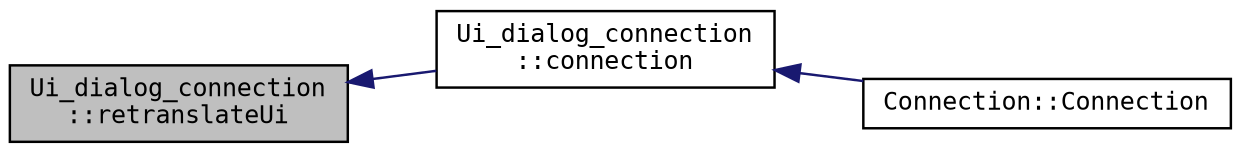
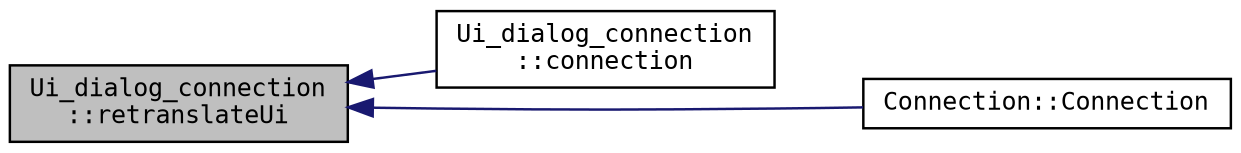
(831, 77) -> (618, 110)
